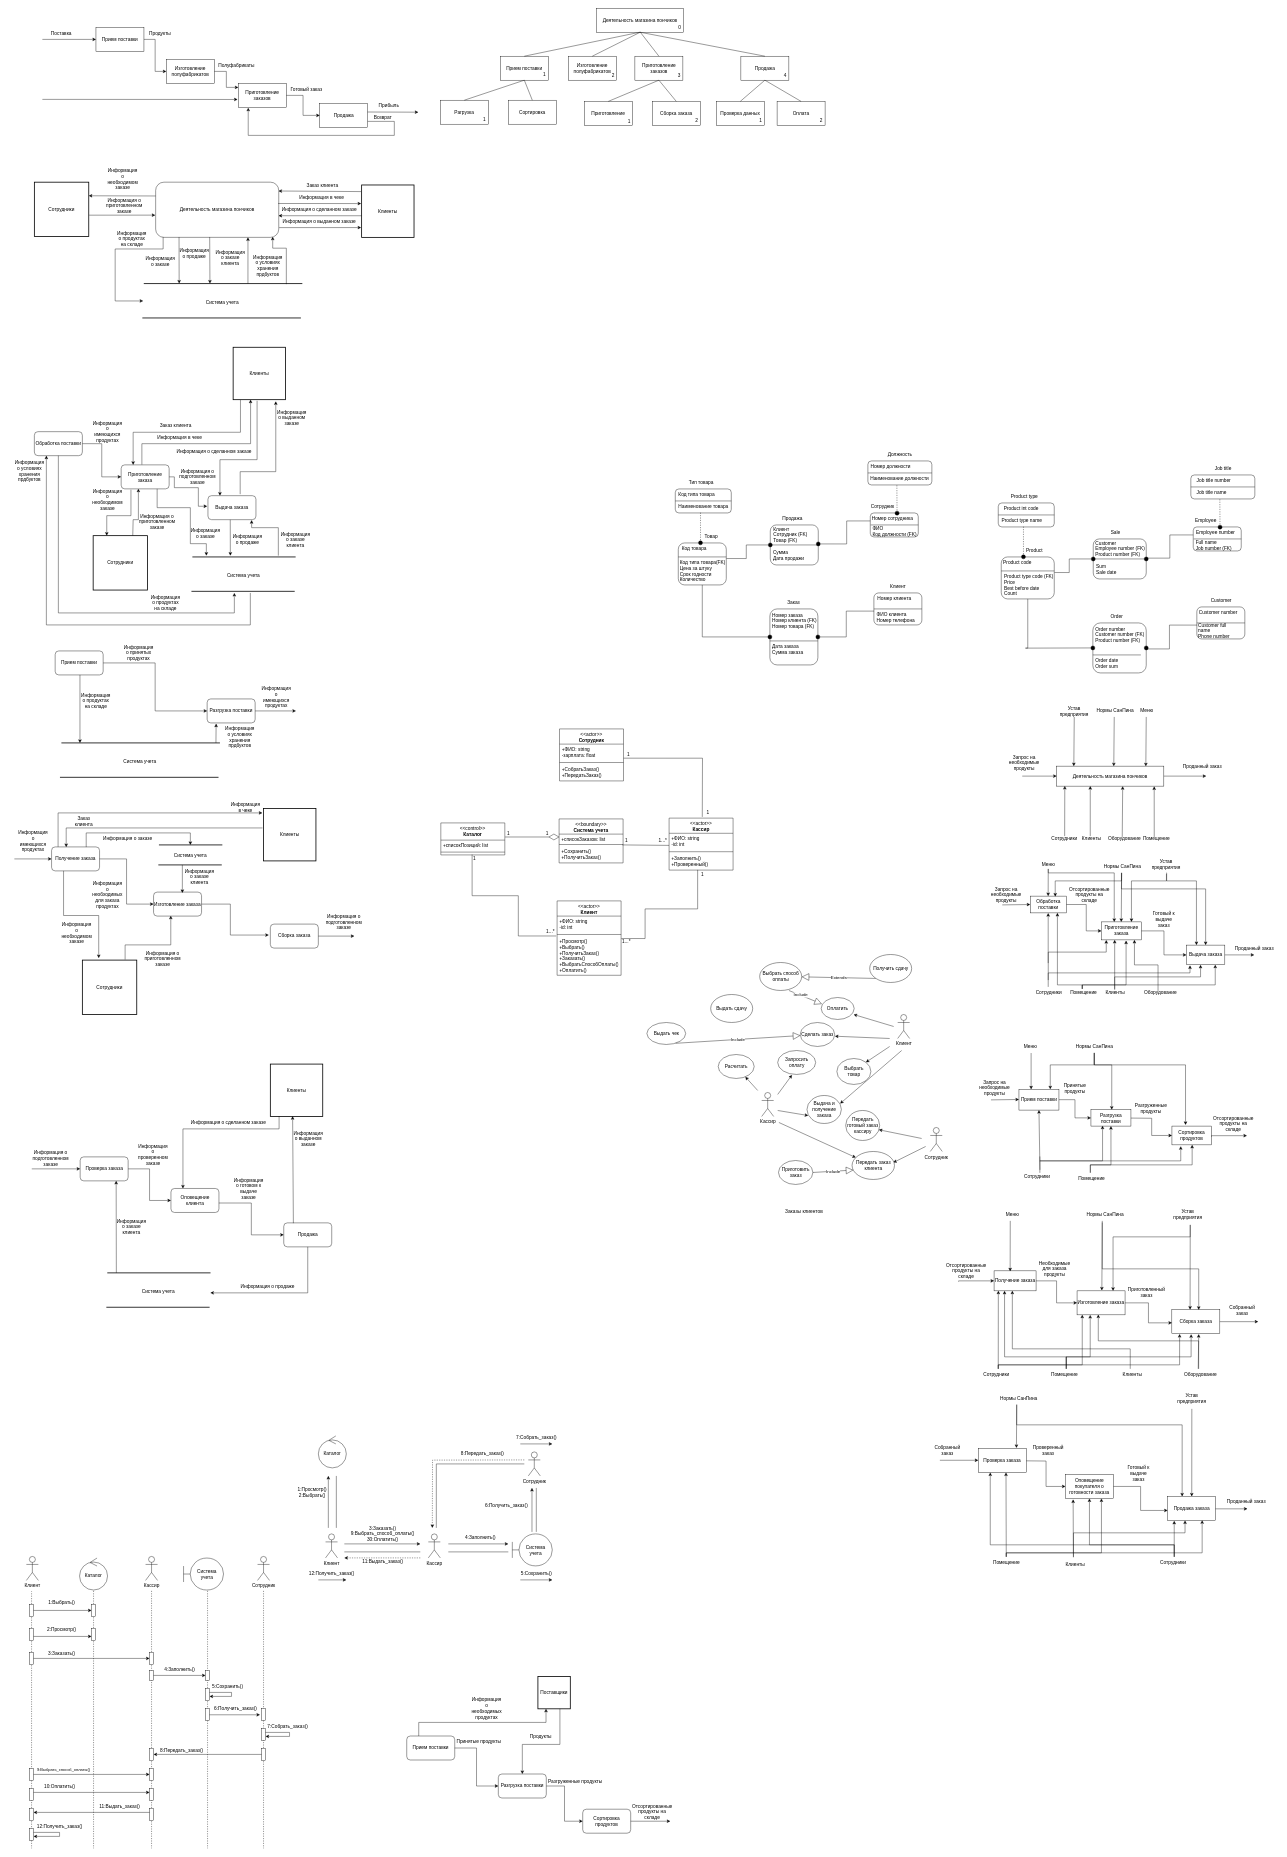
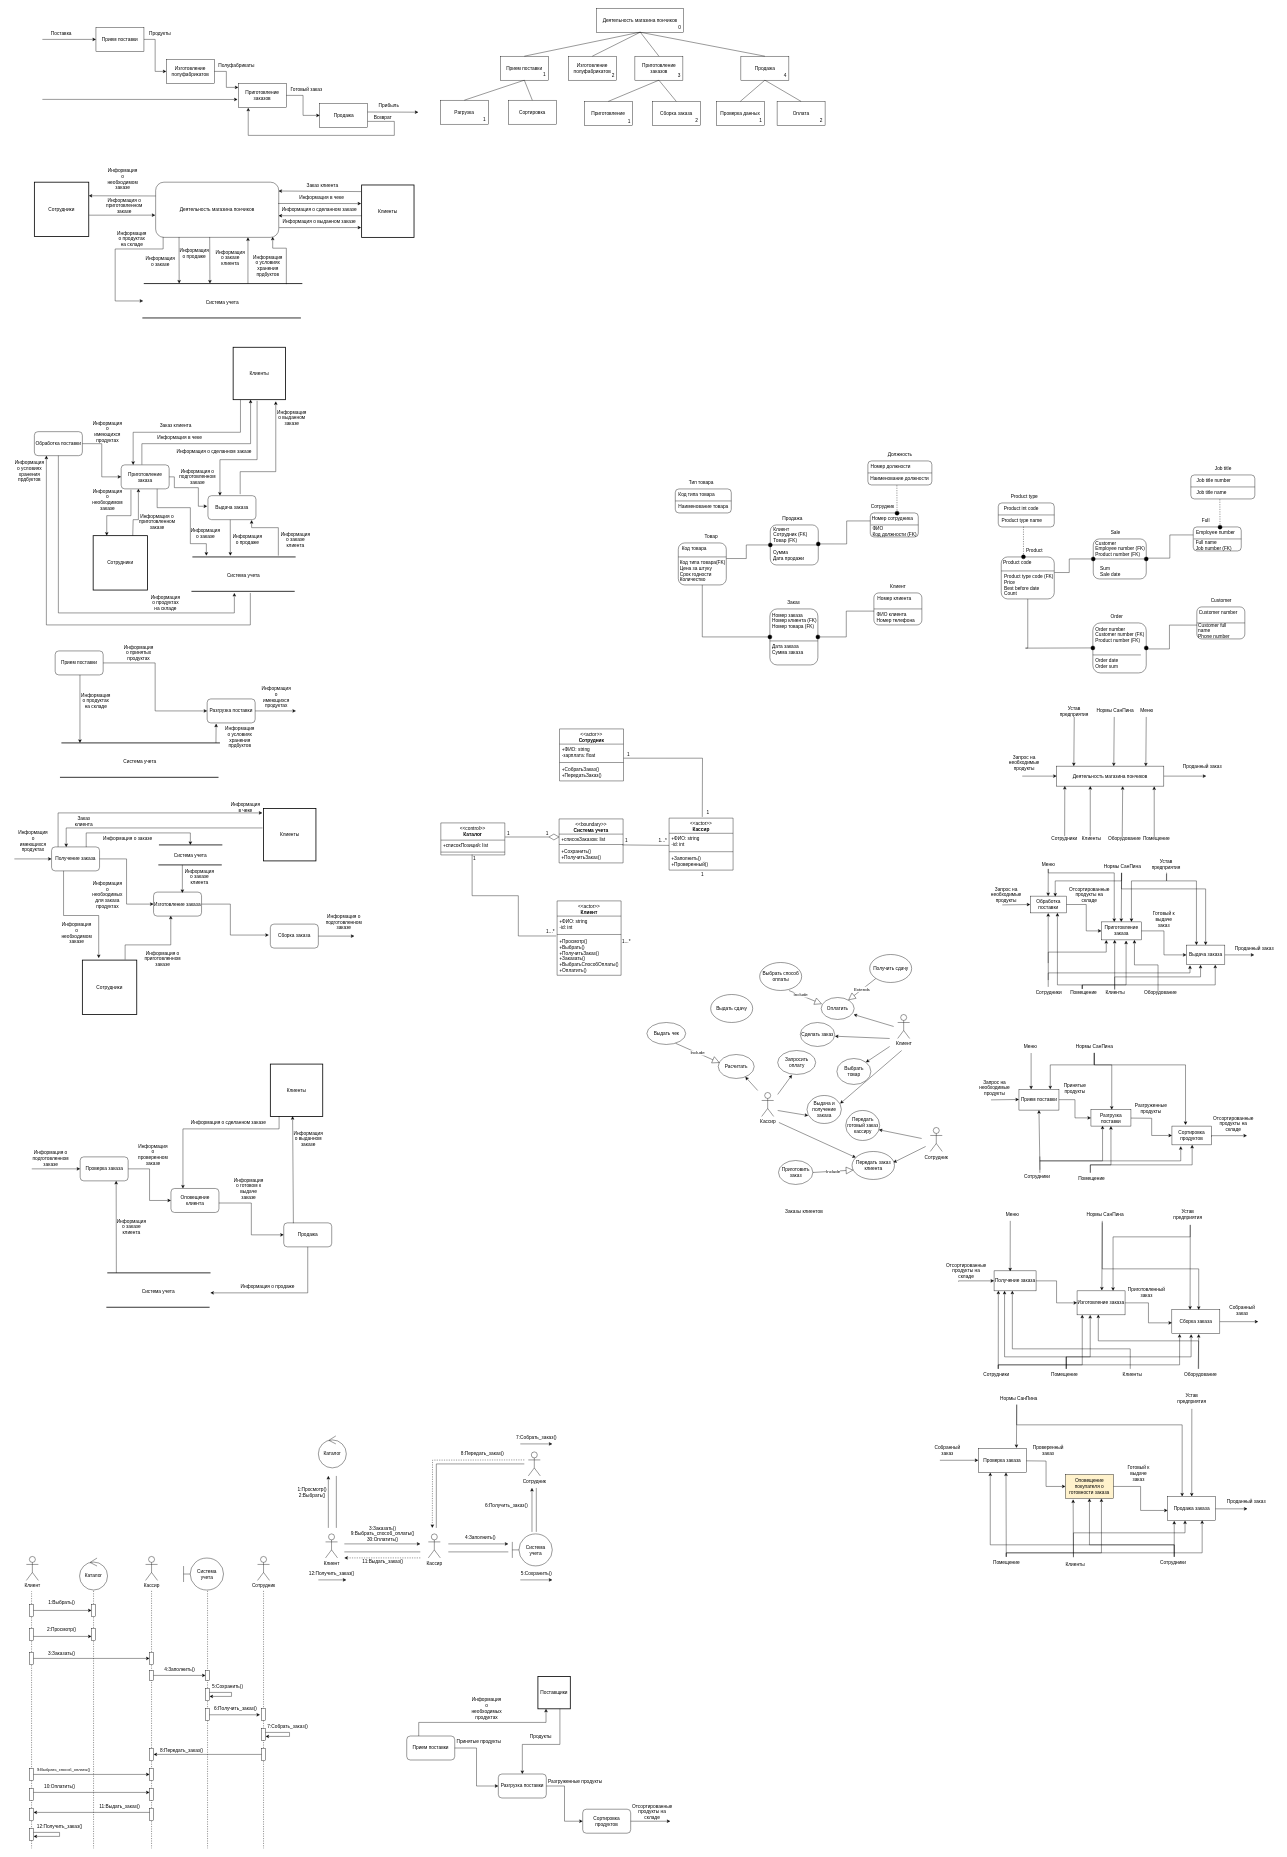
(1206, 521) -> (1206, 521)
(700, 540) -> none
(1115, 569) -> (1119, 571)
(664, 909) -> none
(829, 978) -> (865, 987)
(734, 1040) -> (694, 1052)
(1055, 1269) -> none
(1089, 1487) -> (1089, 1487)
